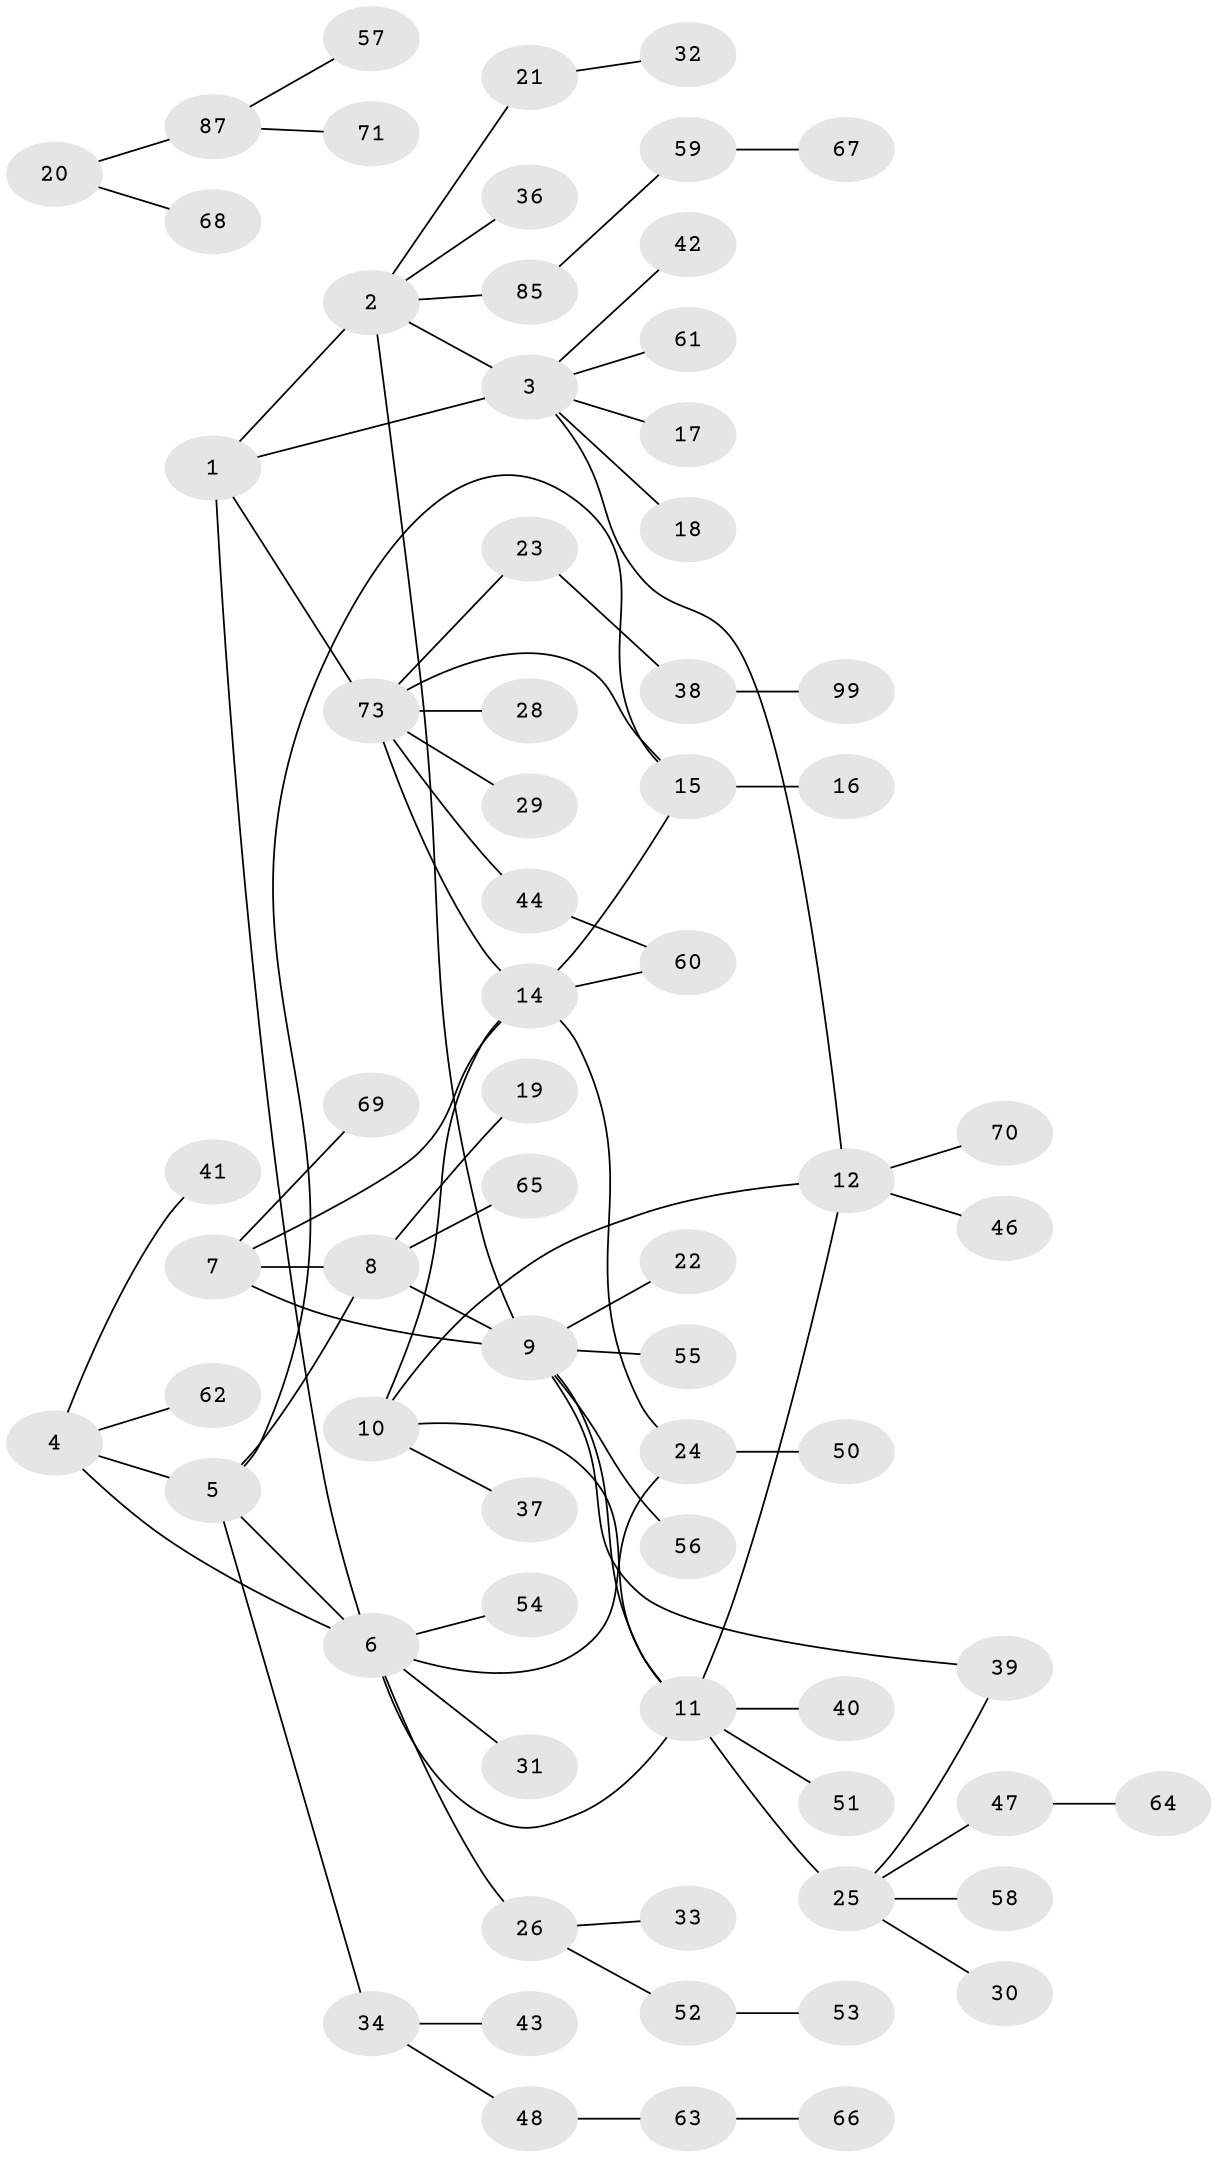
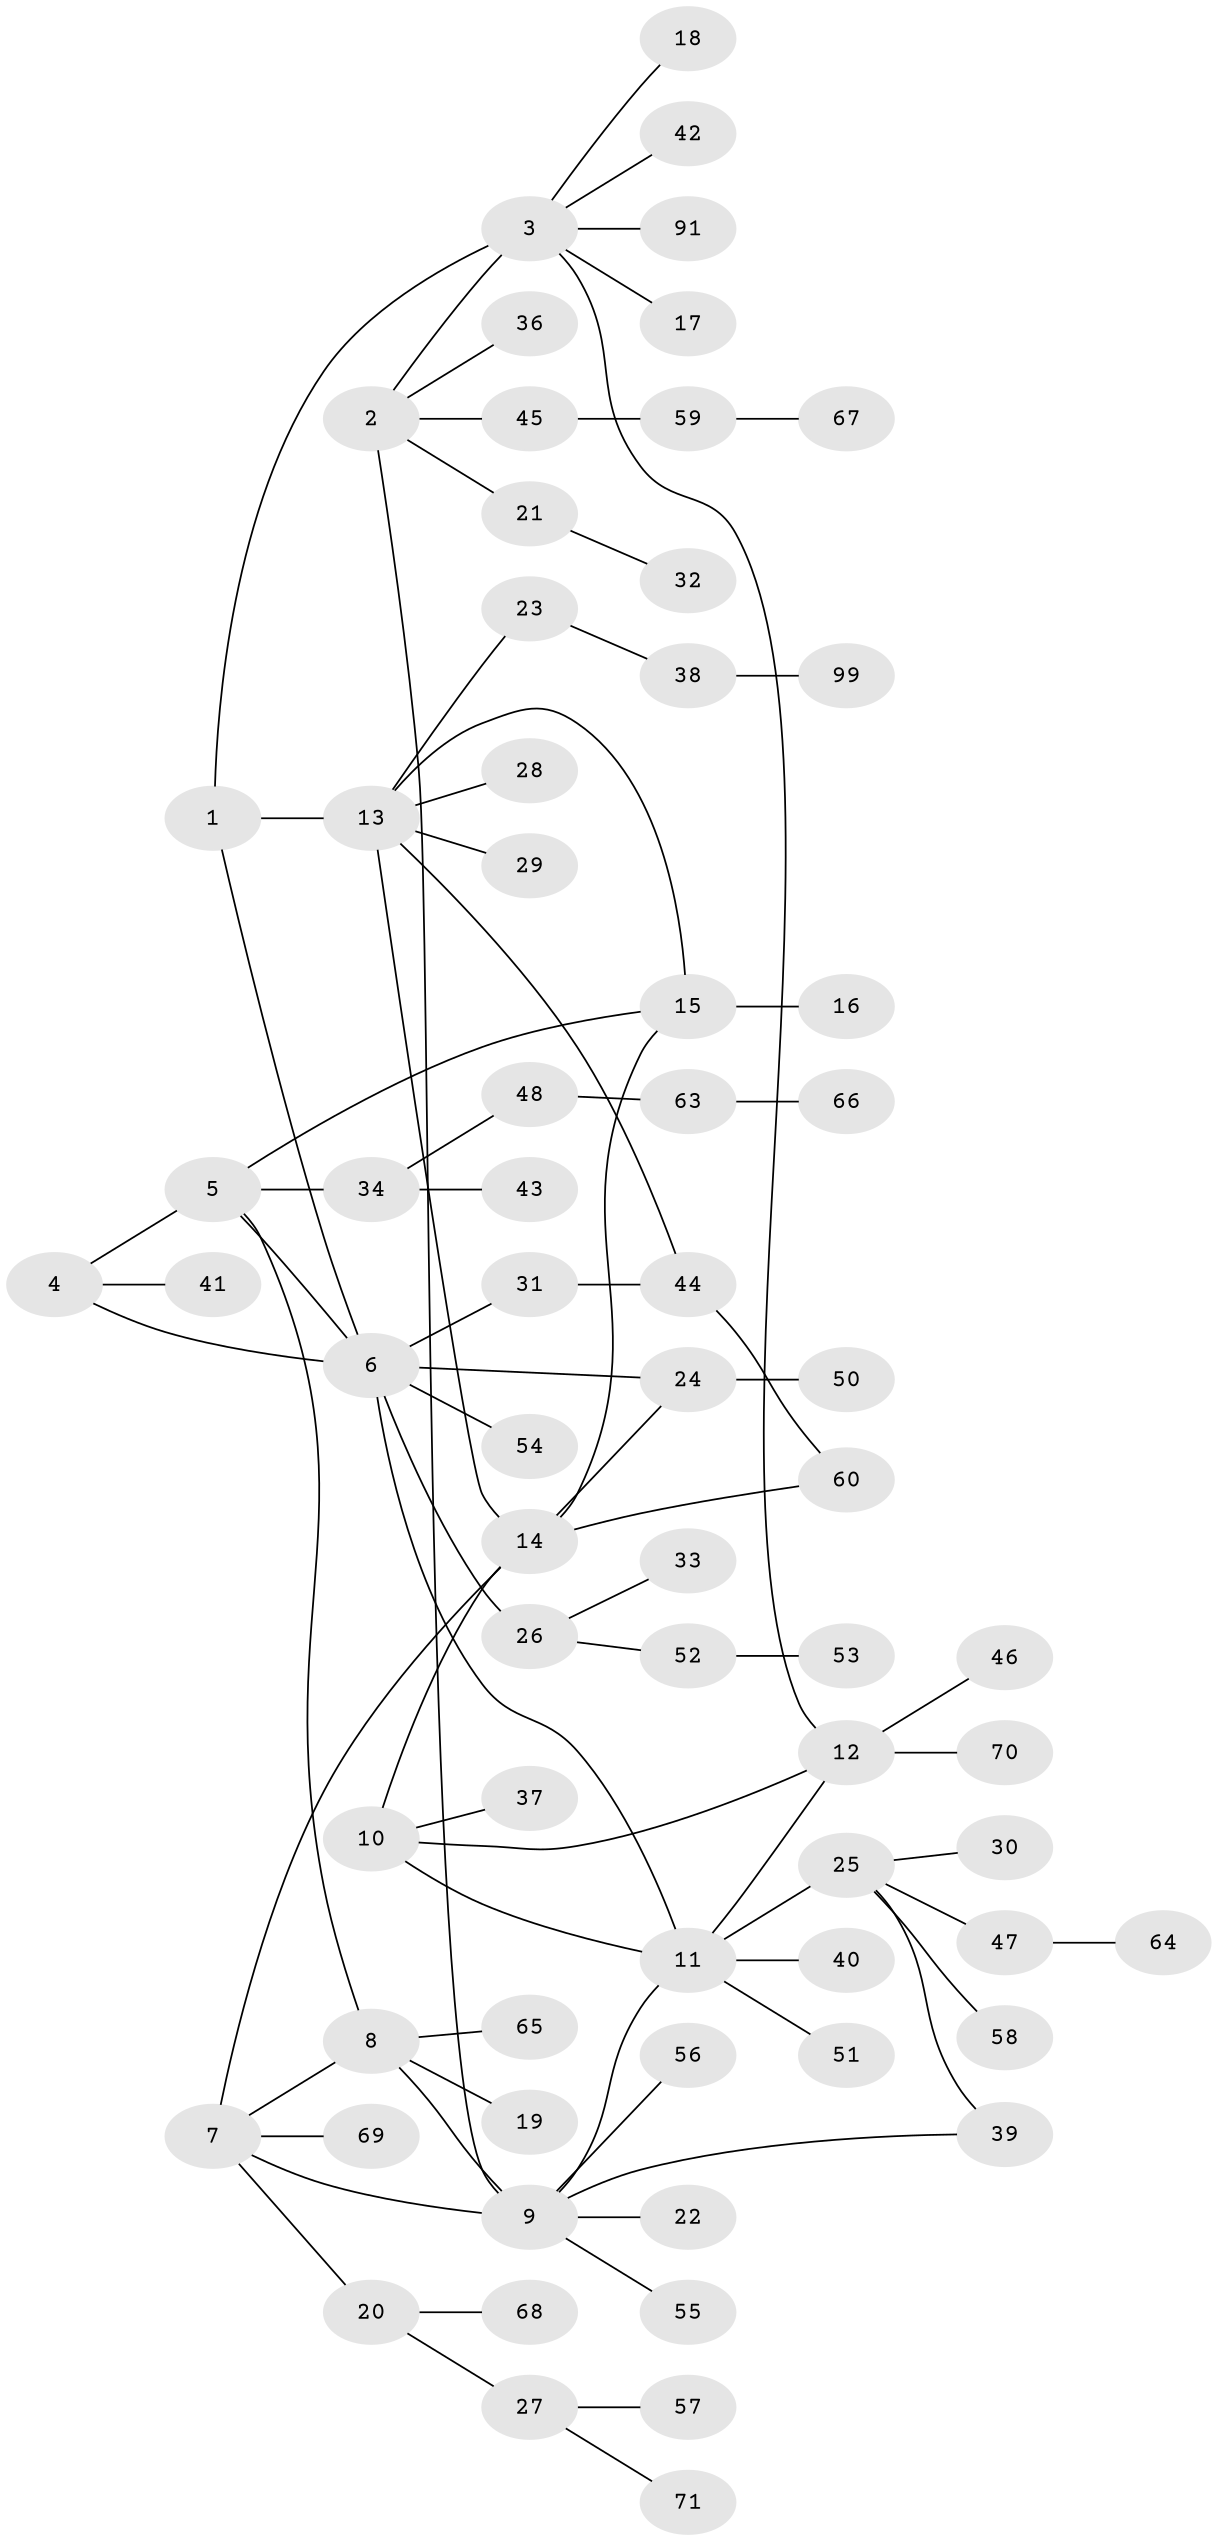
(213, 127) -> (530, 2407)
(530, 292) -> (530, 419)
(688, 340) -> (688, 229)
(292, 385) -> none
(371, 711) -> (371, 818)
none -> (598, 1285)
(213, 1395) -> none
none -> (292, 2224)
